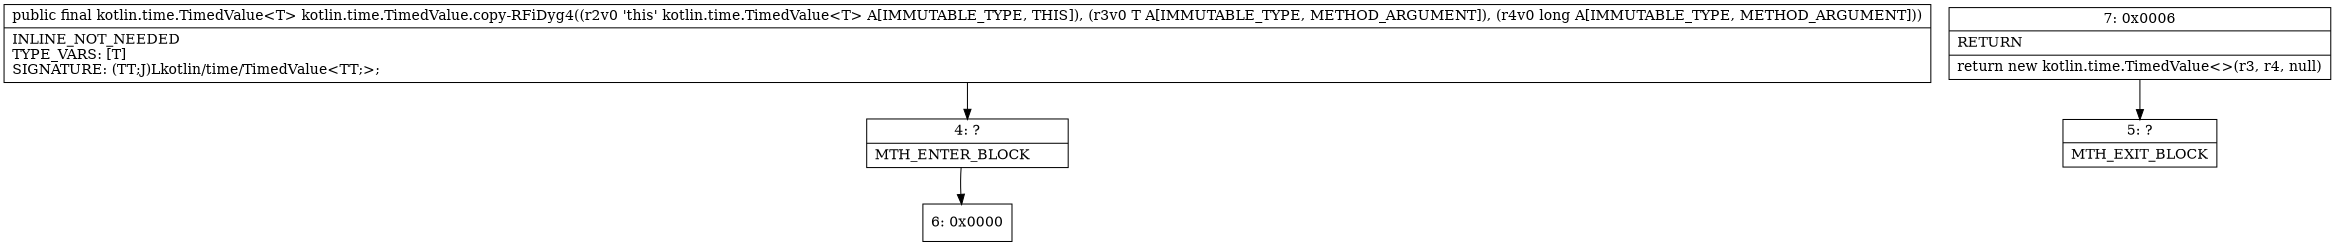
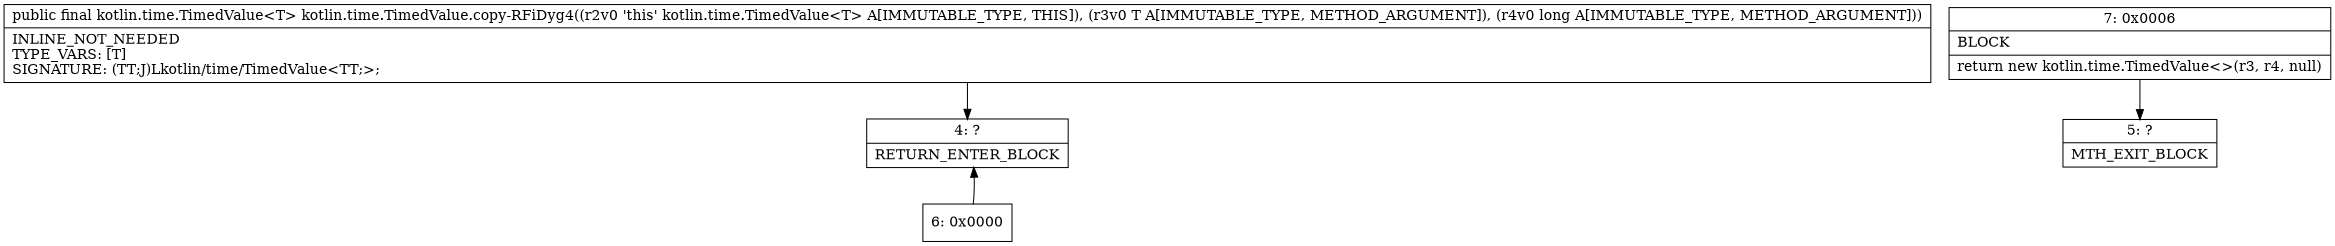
(1990, 43) -> (1983, 43)
(953, 155) -> (967, 155)
(961, 181) -> (974, 191)
